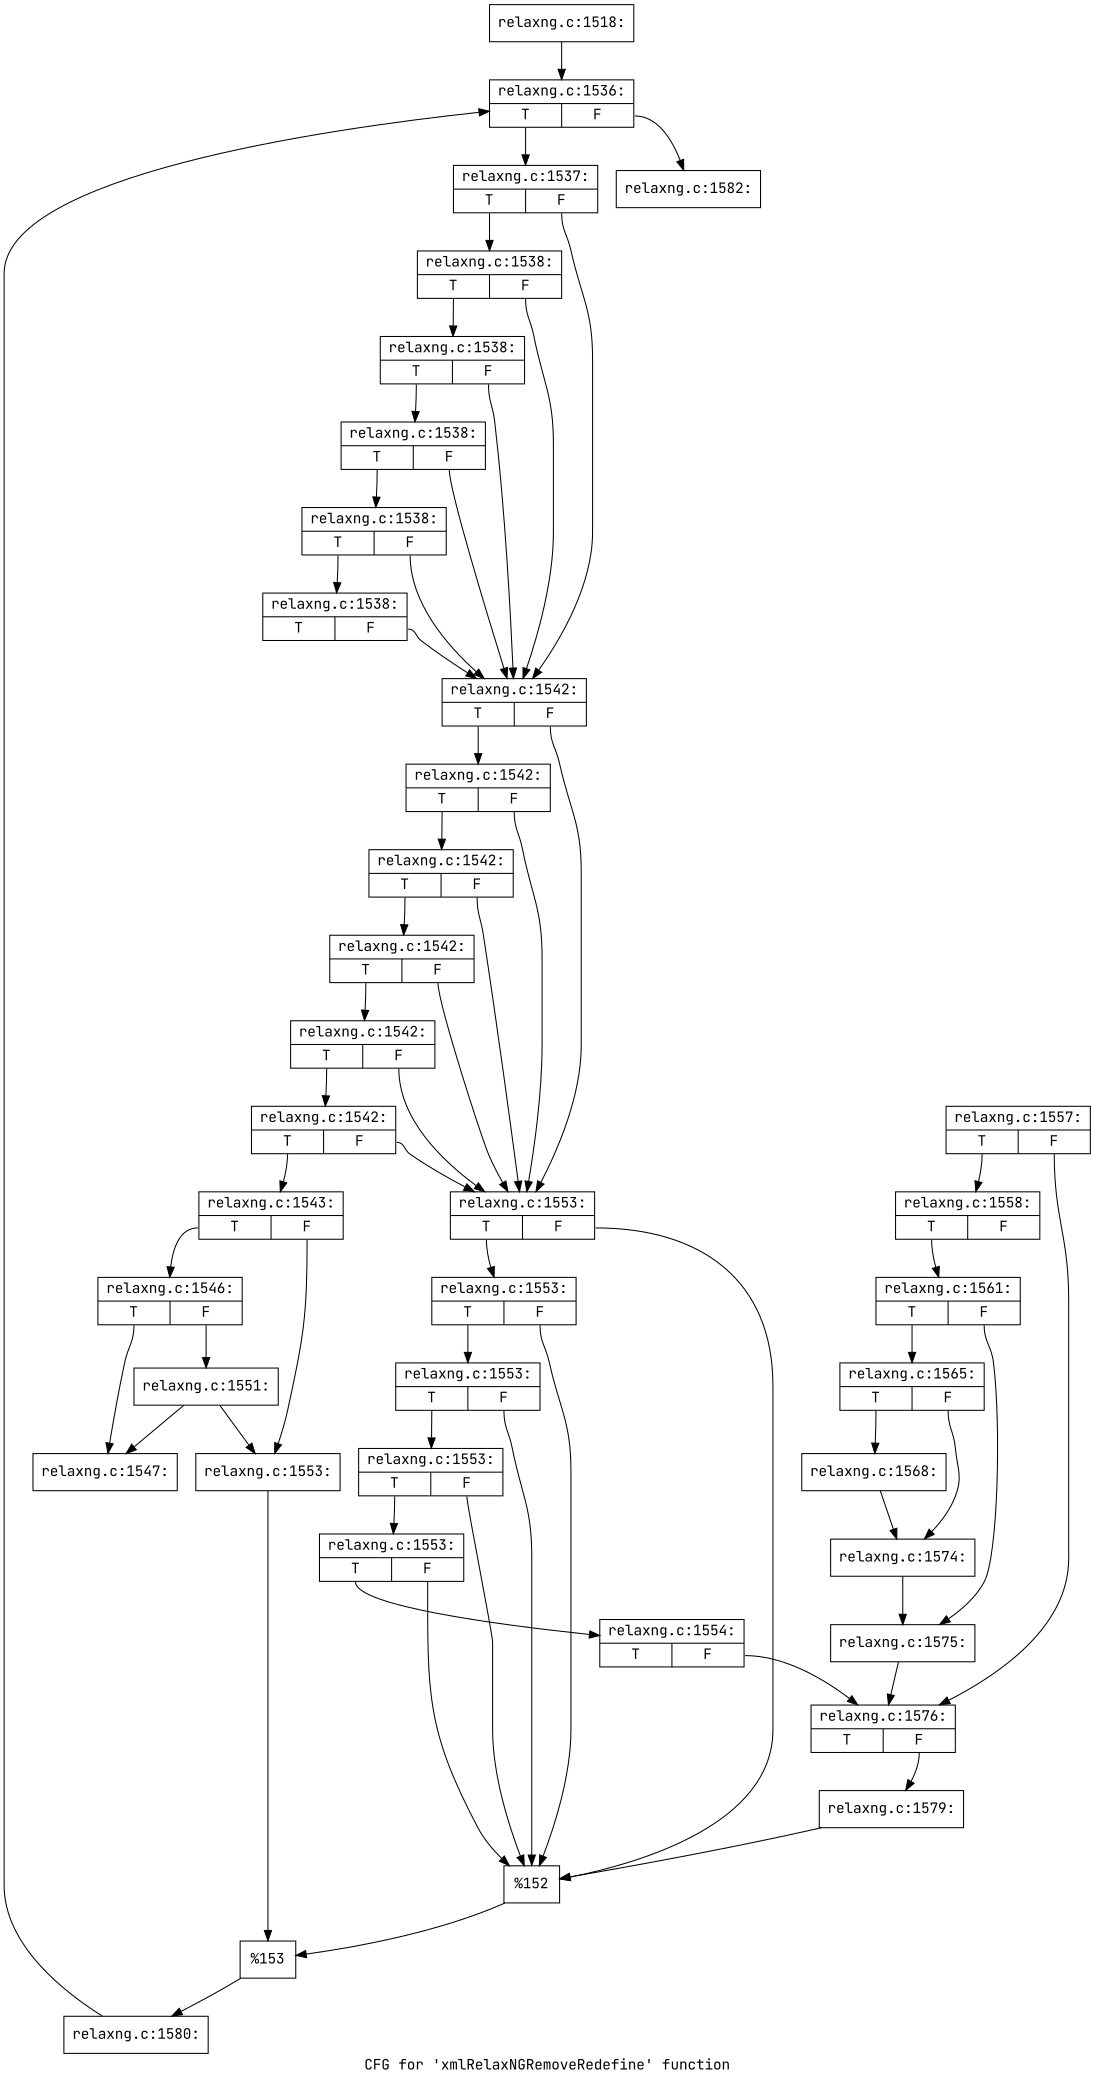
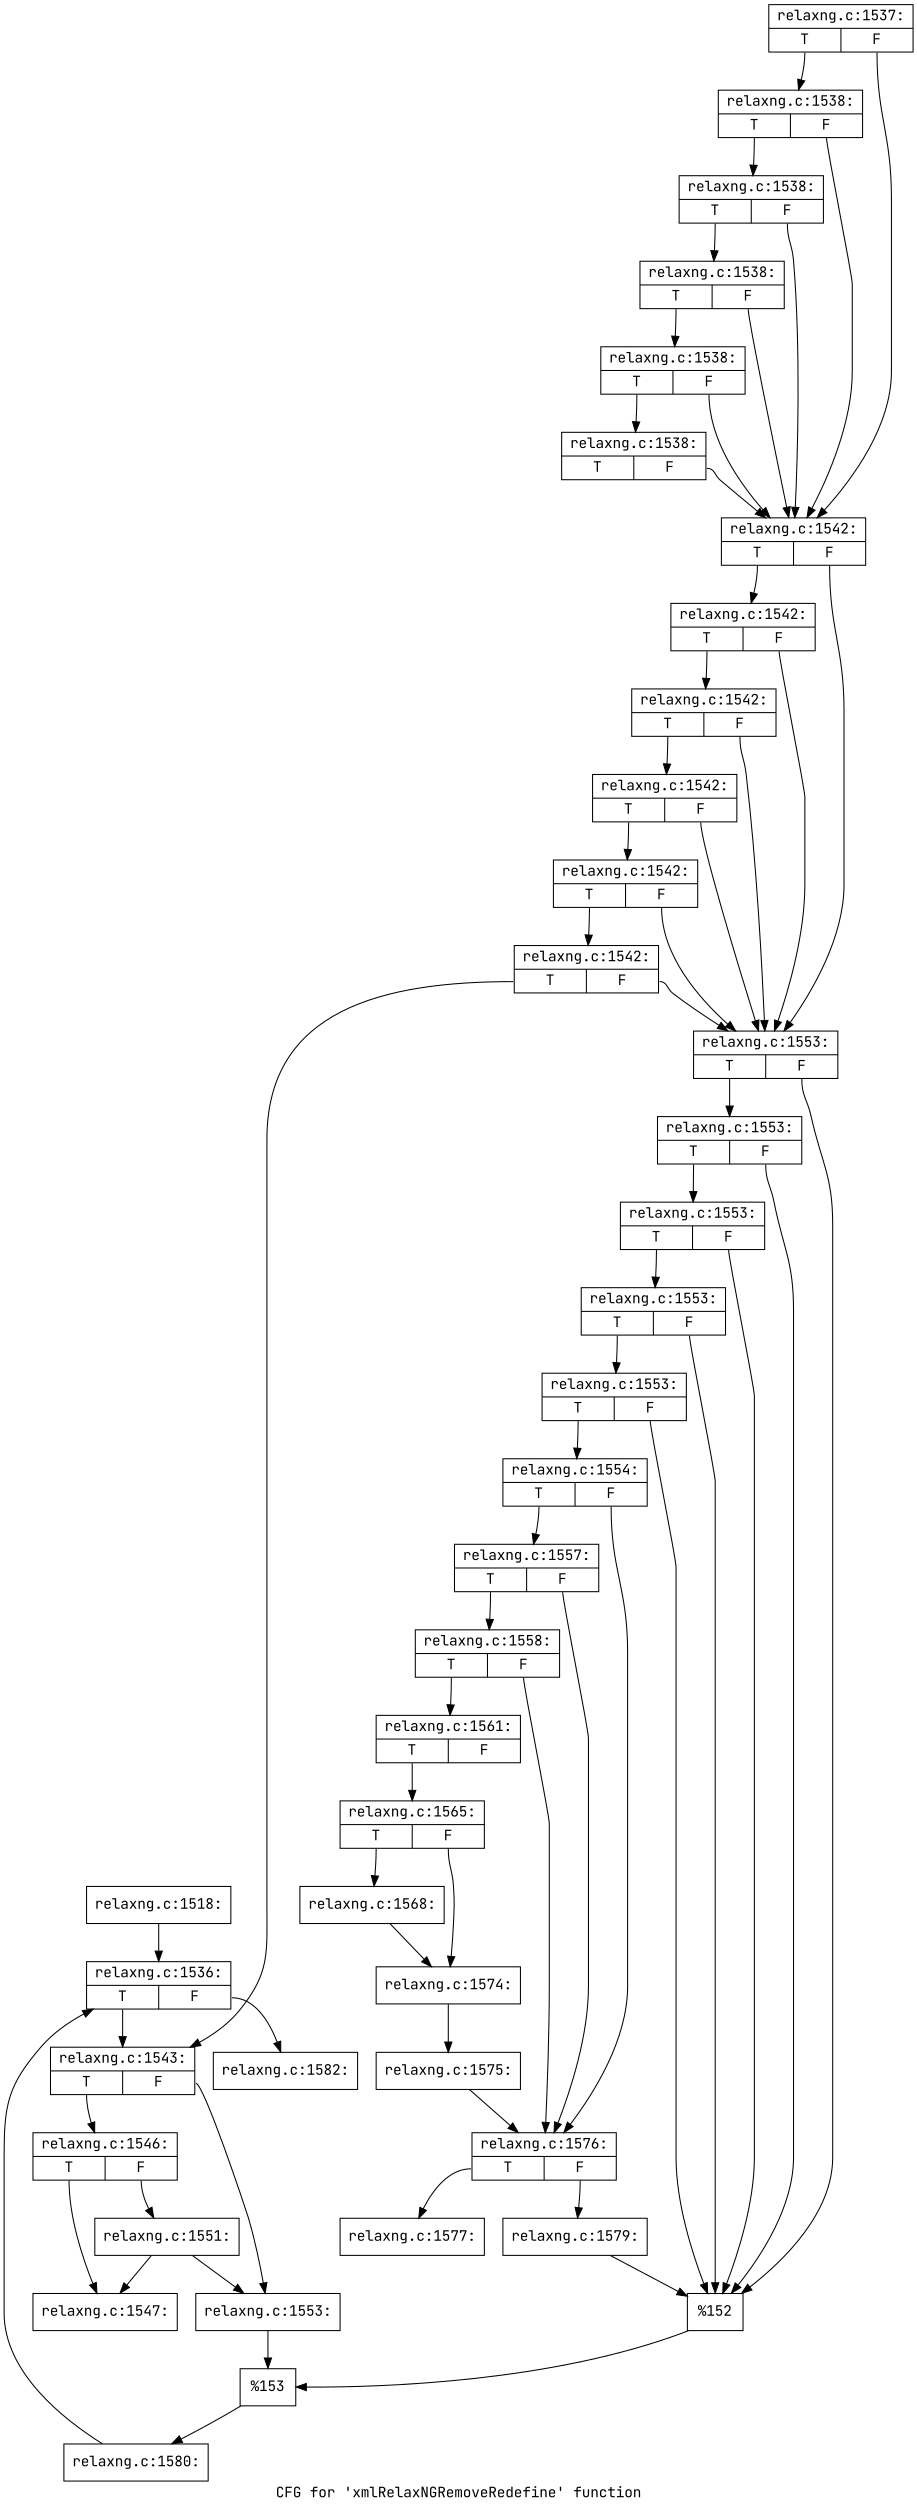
(526, 141) -> (123, 2023)
(997, 1479) -> none
none -> (538, 1520)
none -> (549, 1899)
none -> (412, 2237)
